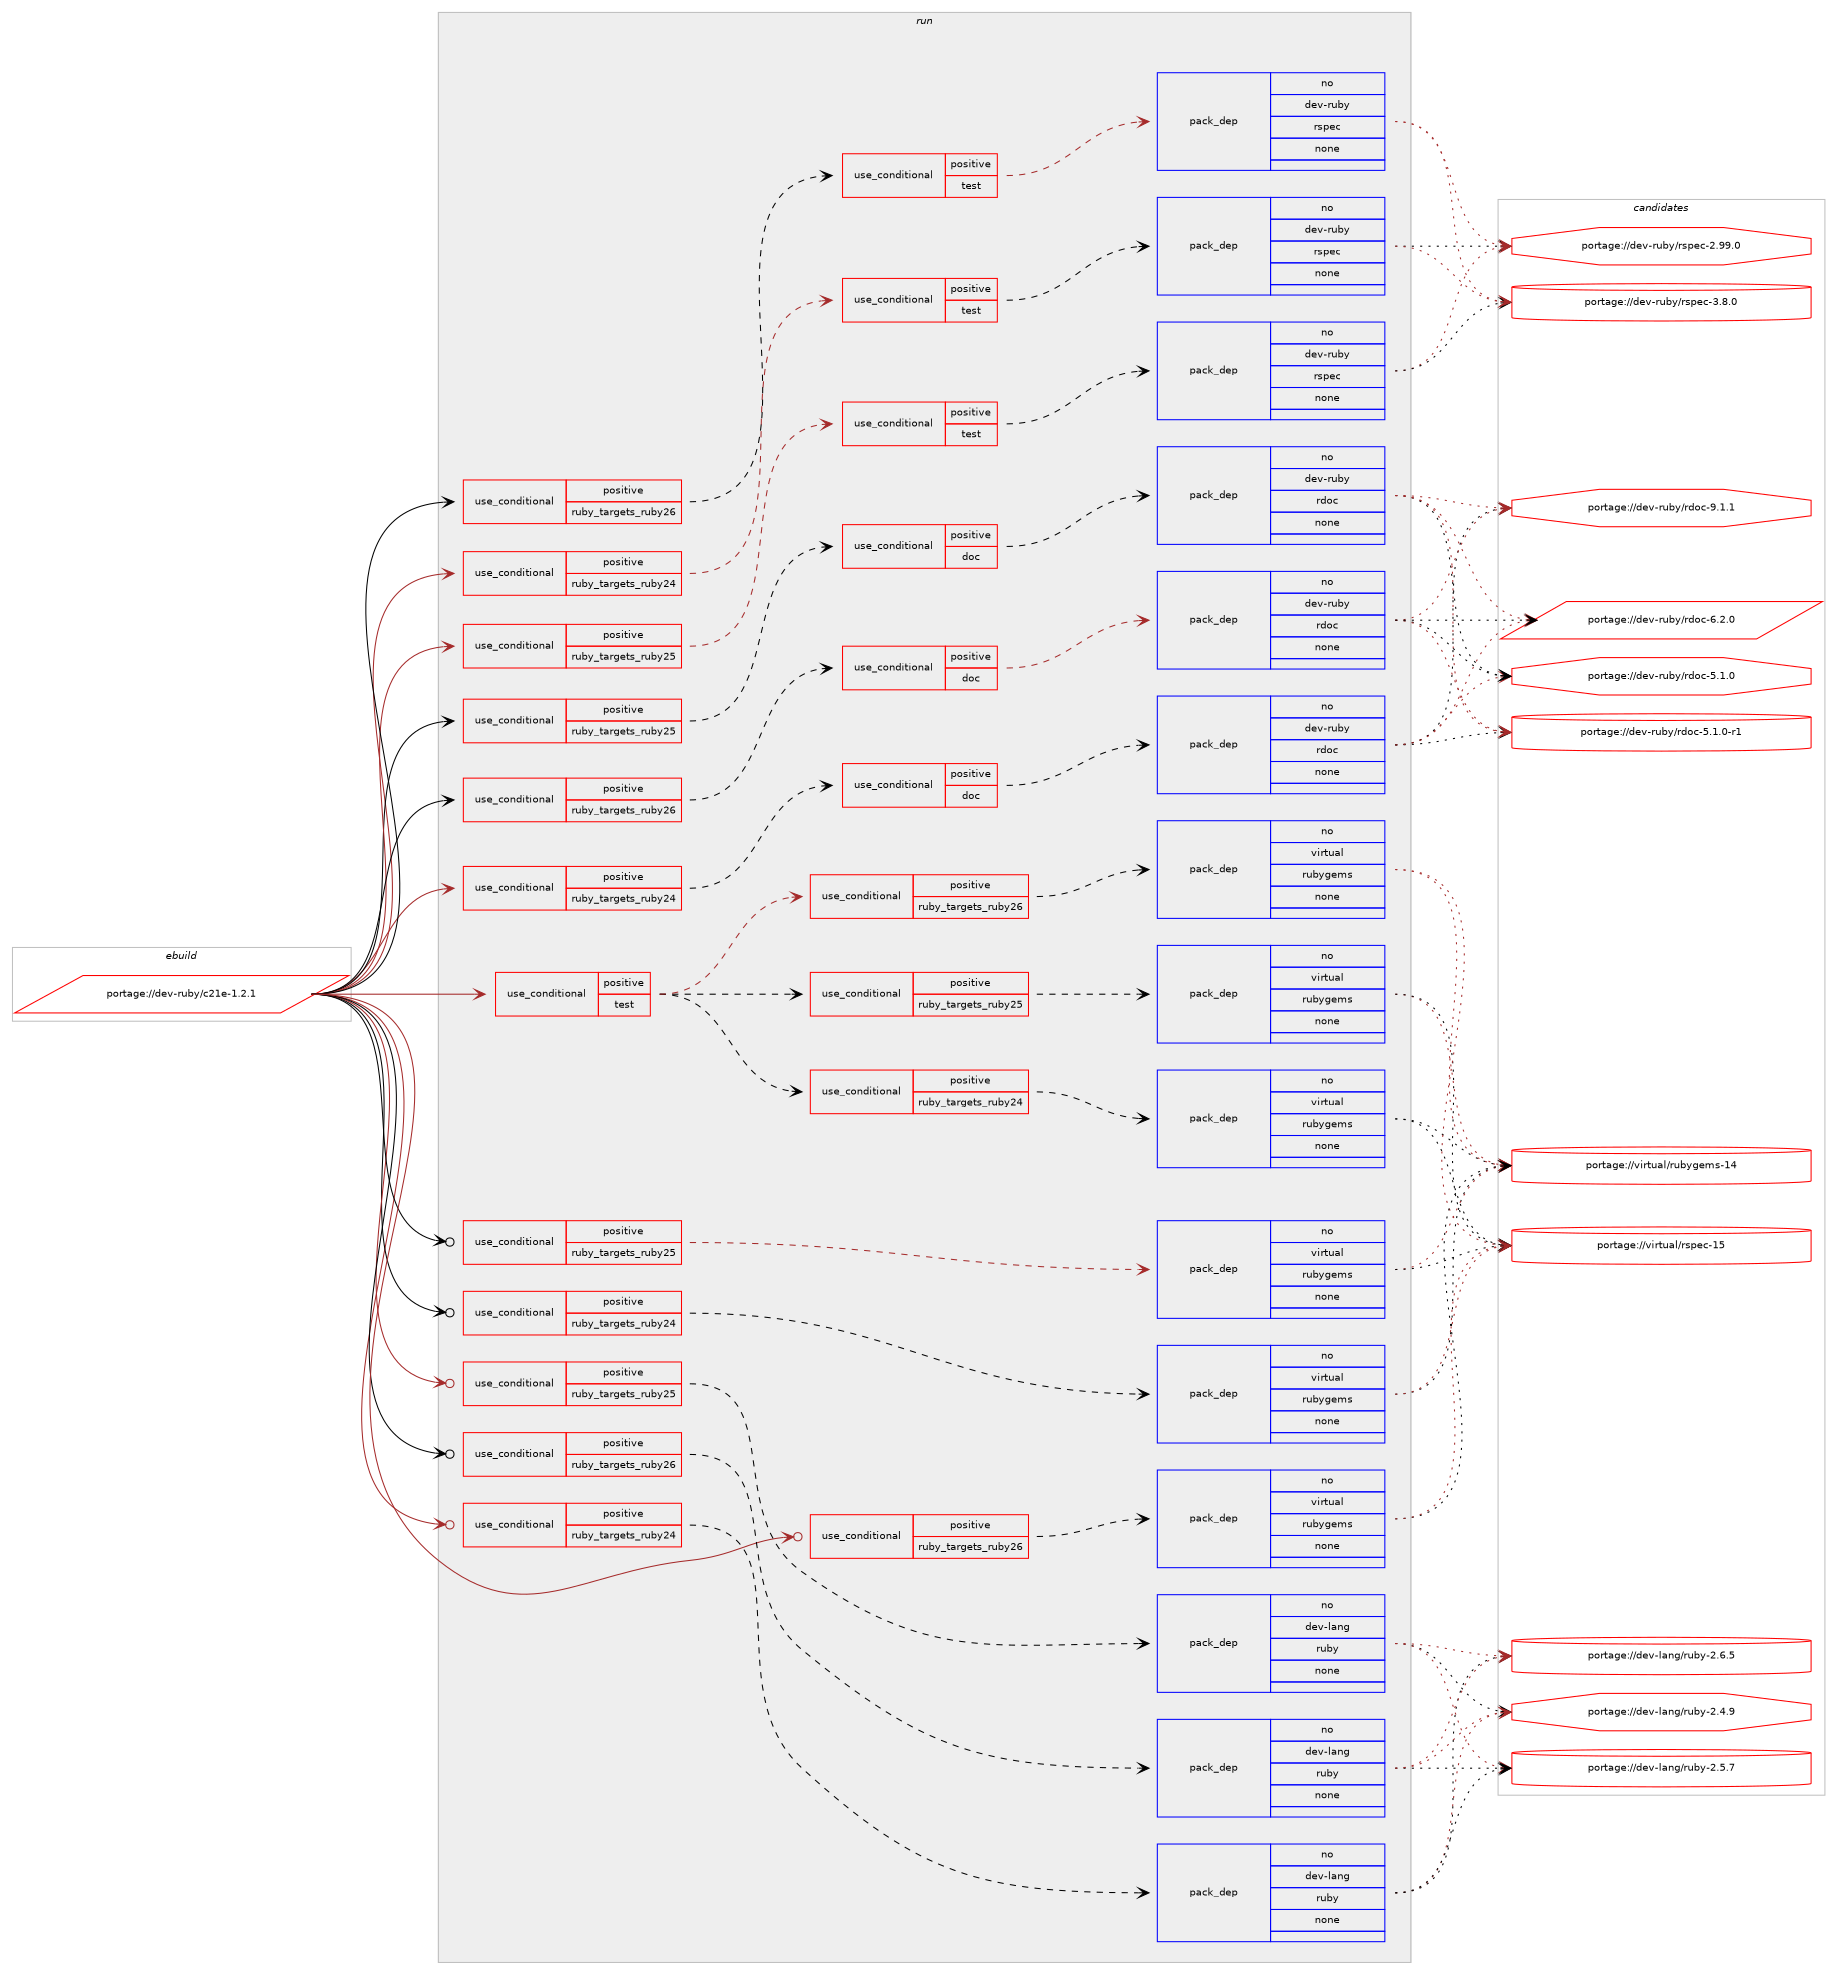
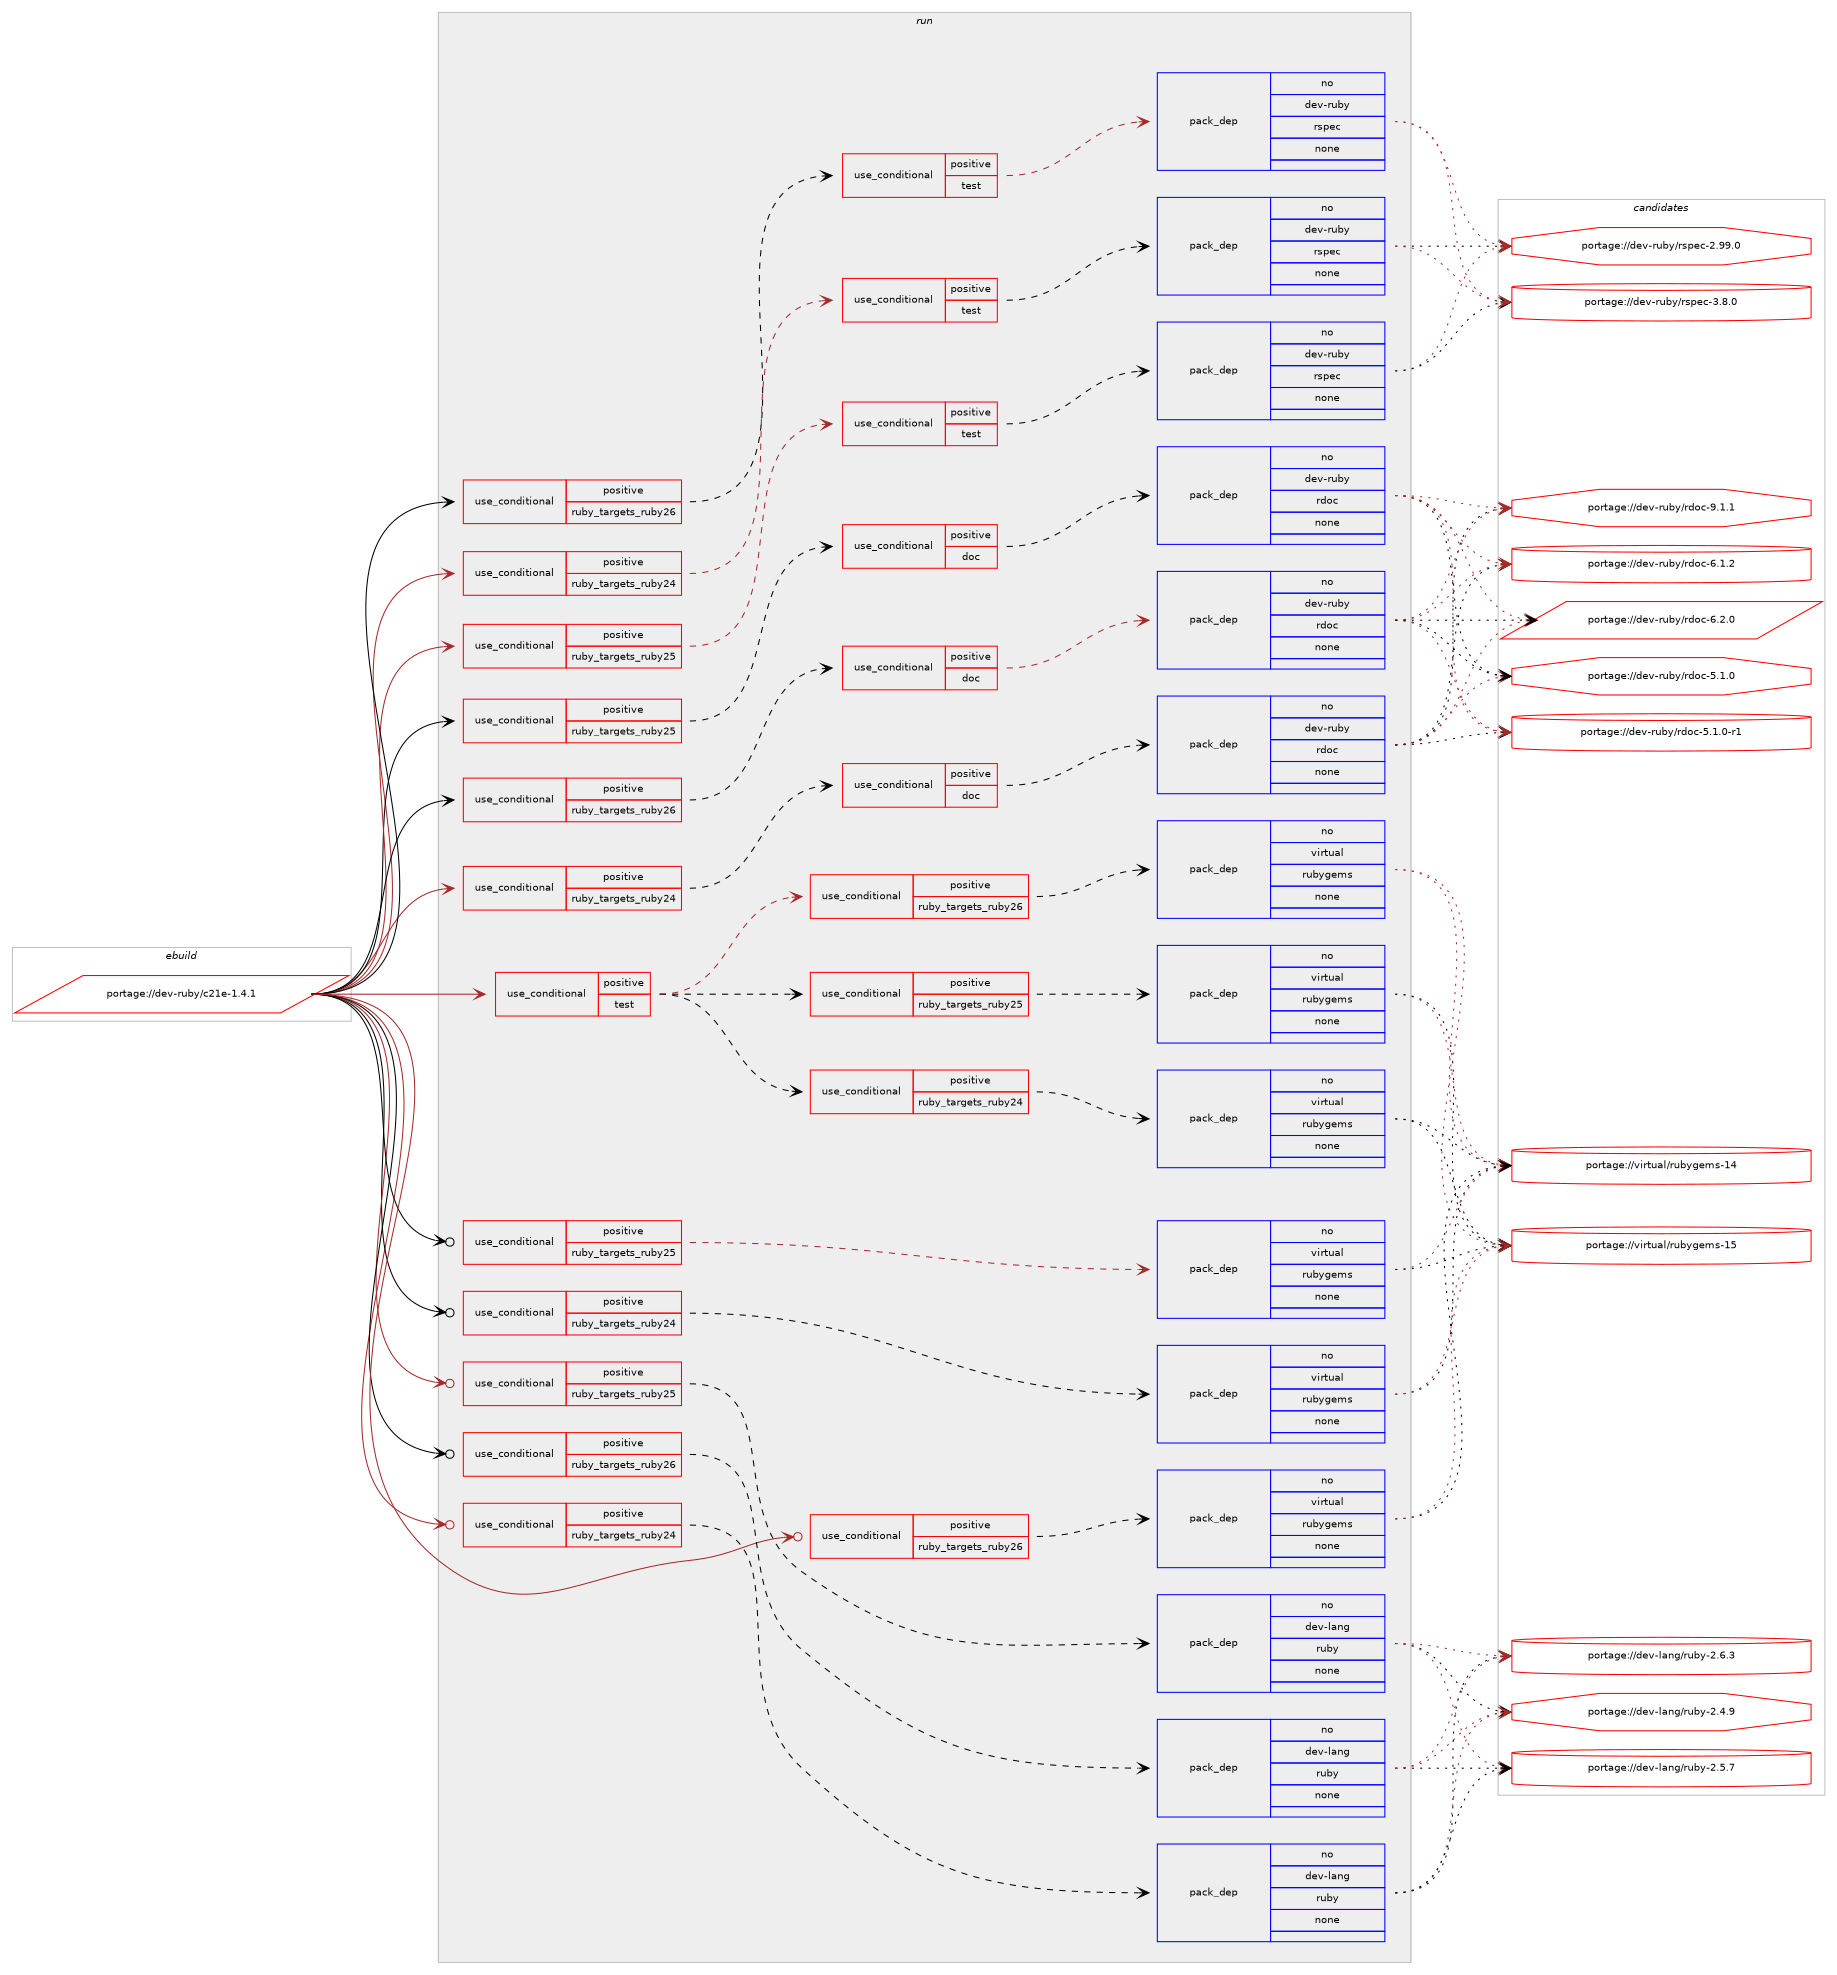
none -> (1661, 564)
(182, 994) -> (182, 994)
(1661, 1246) -> (1661, 1246)
(1661, 1656) -> (1661, 1656)
